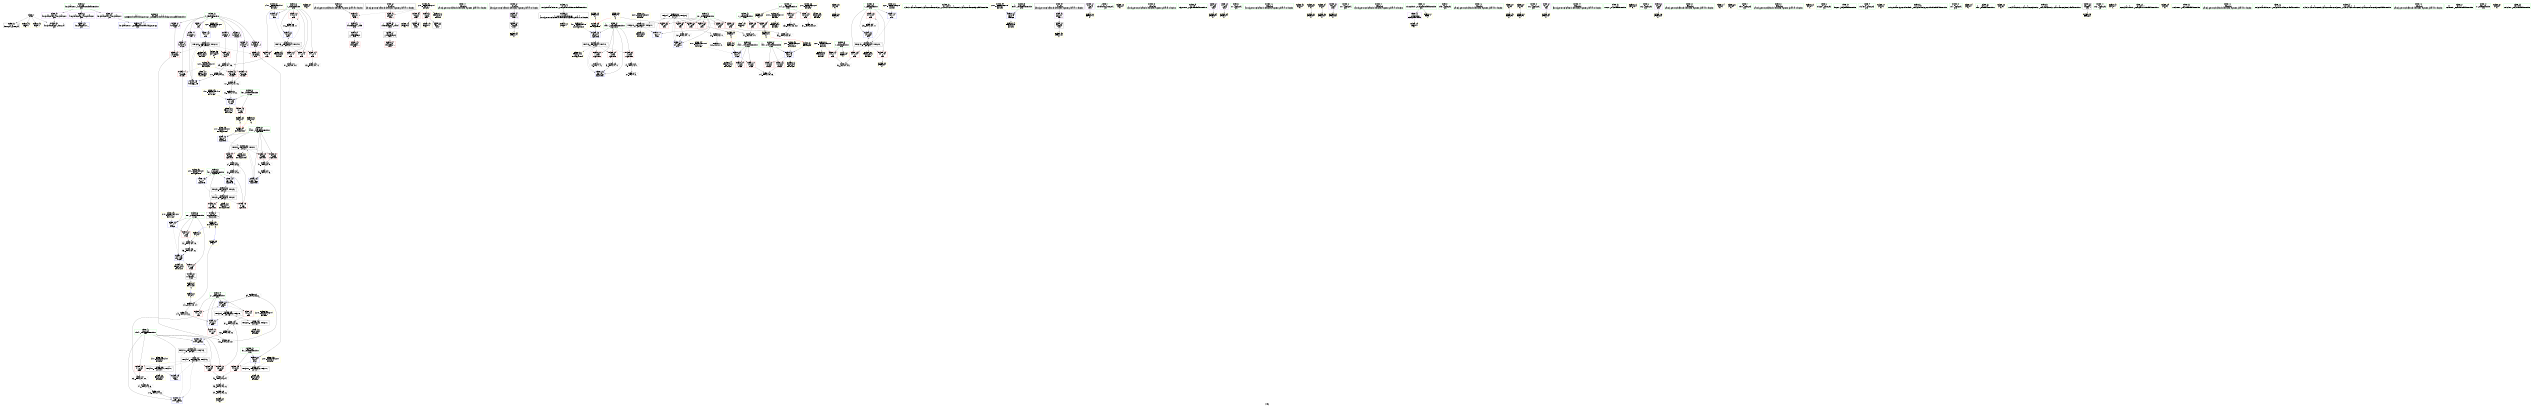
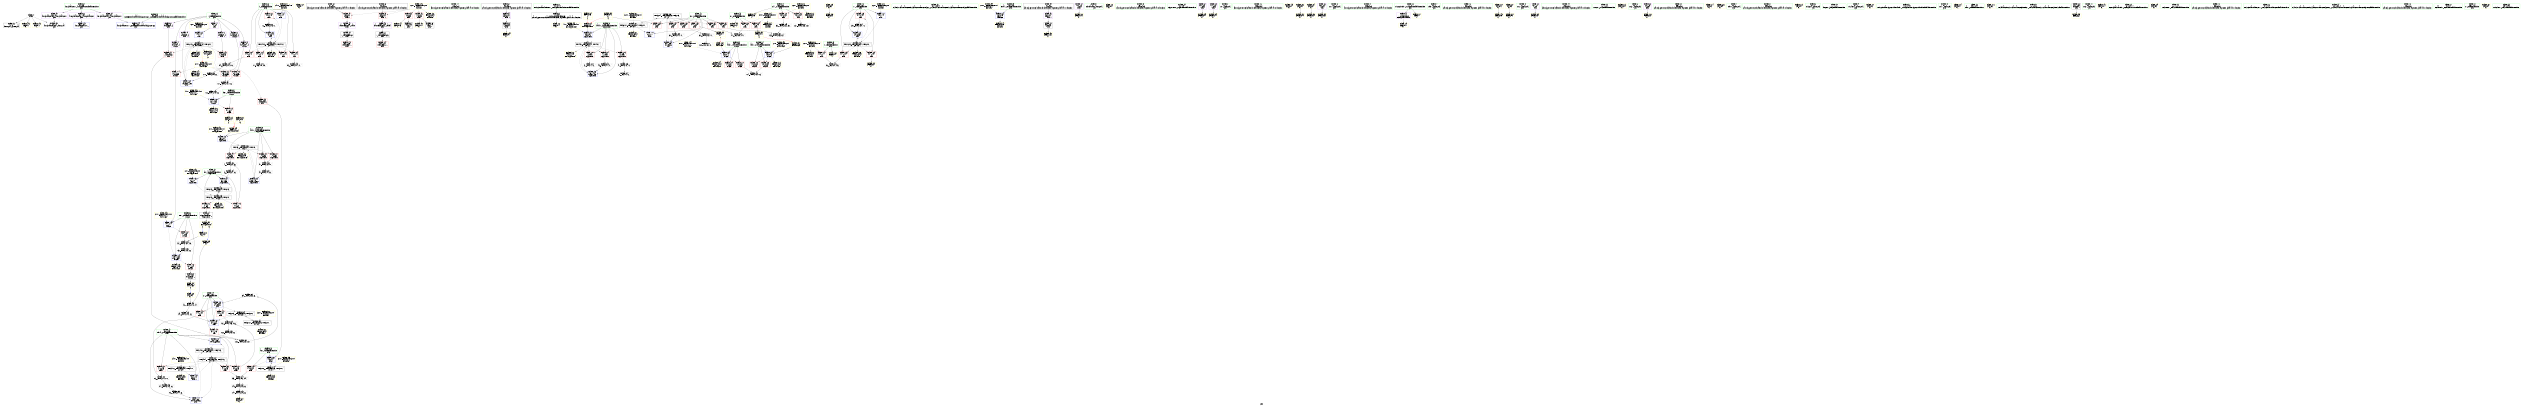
(256, 44) -> none
